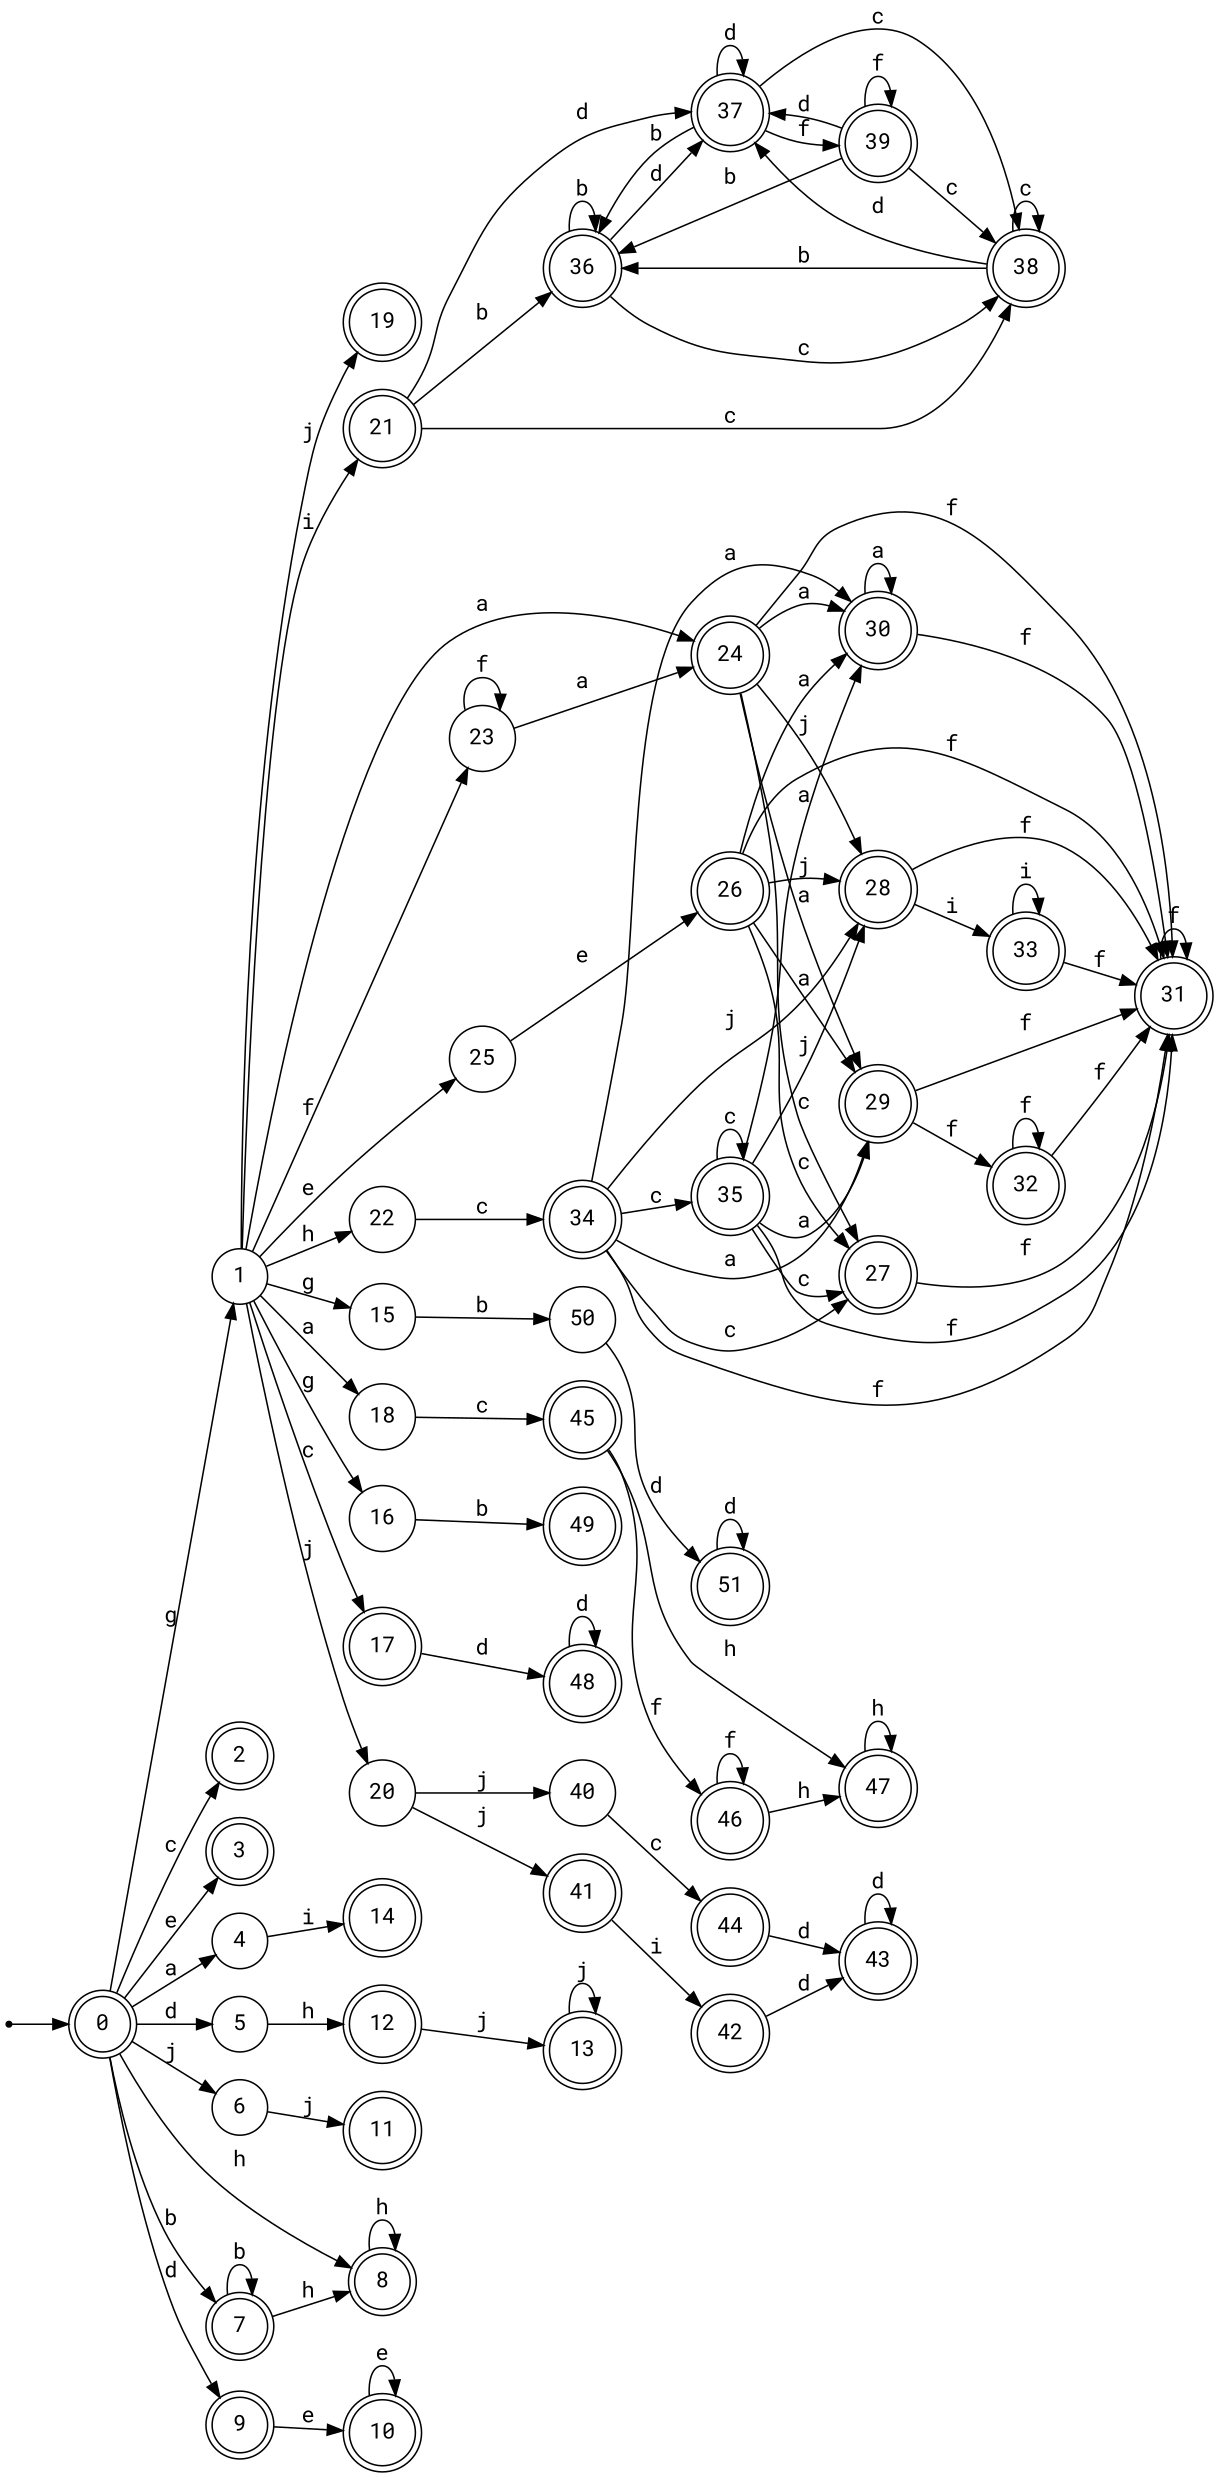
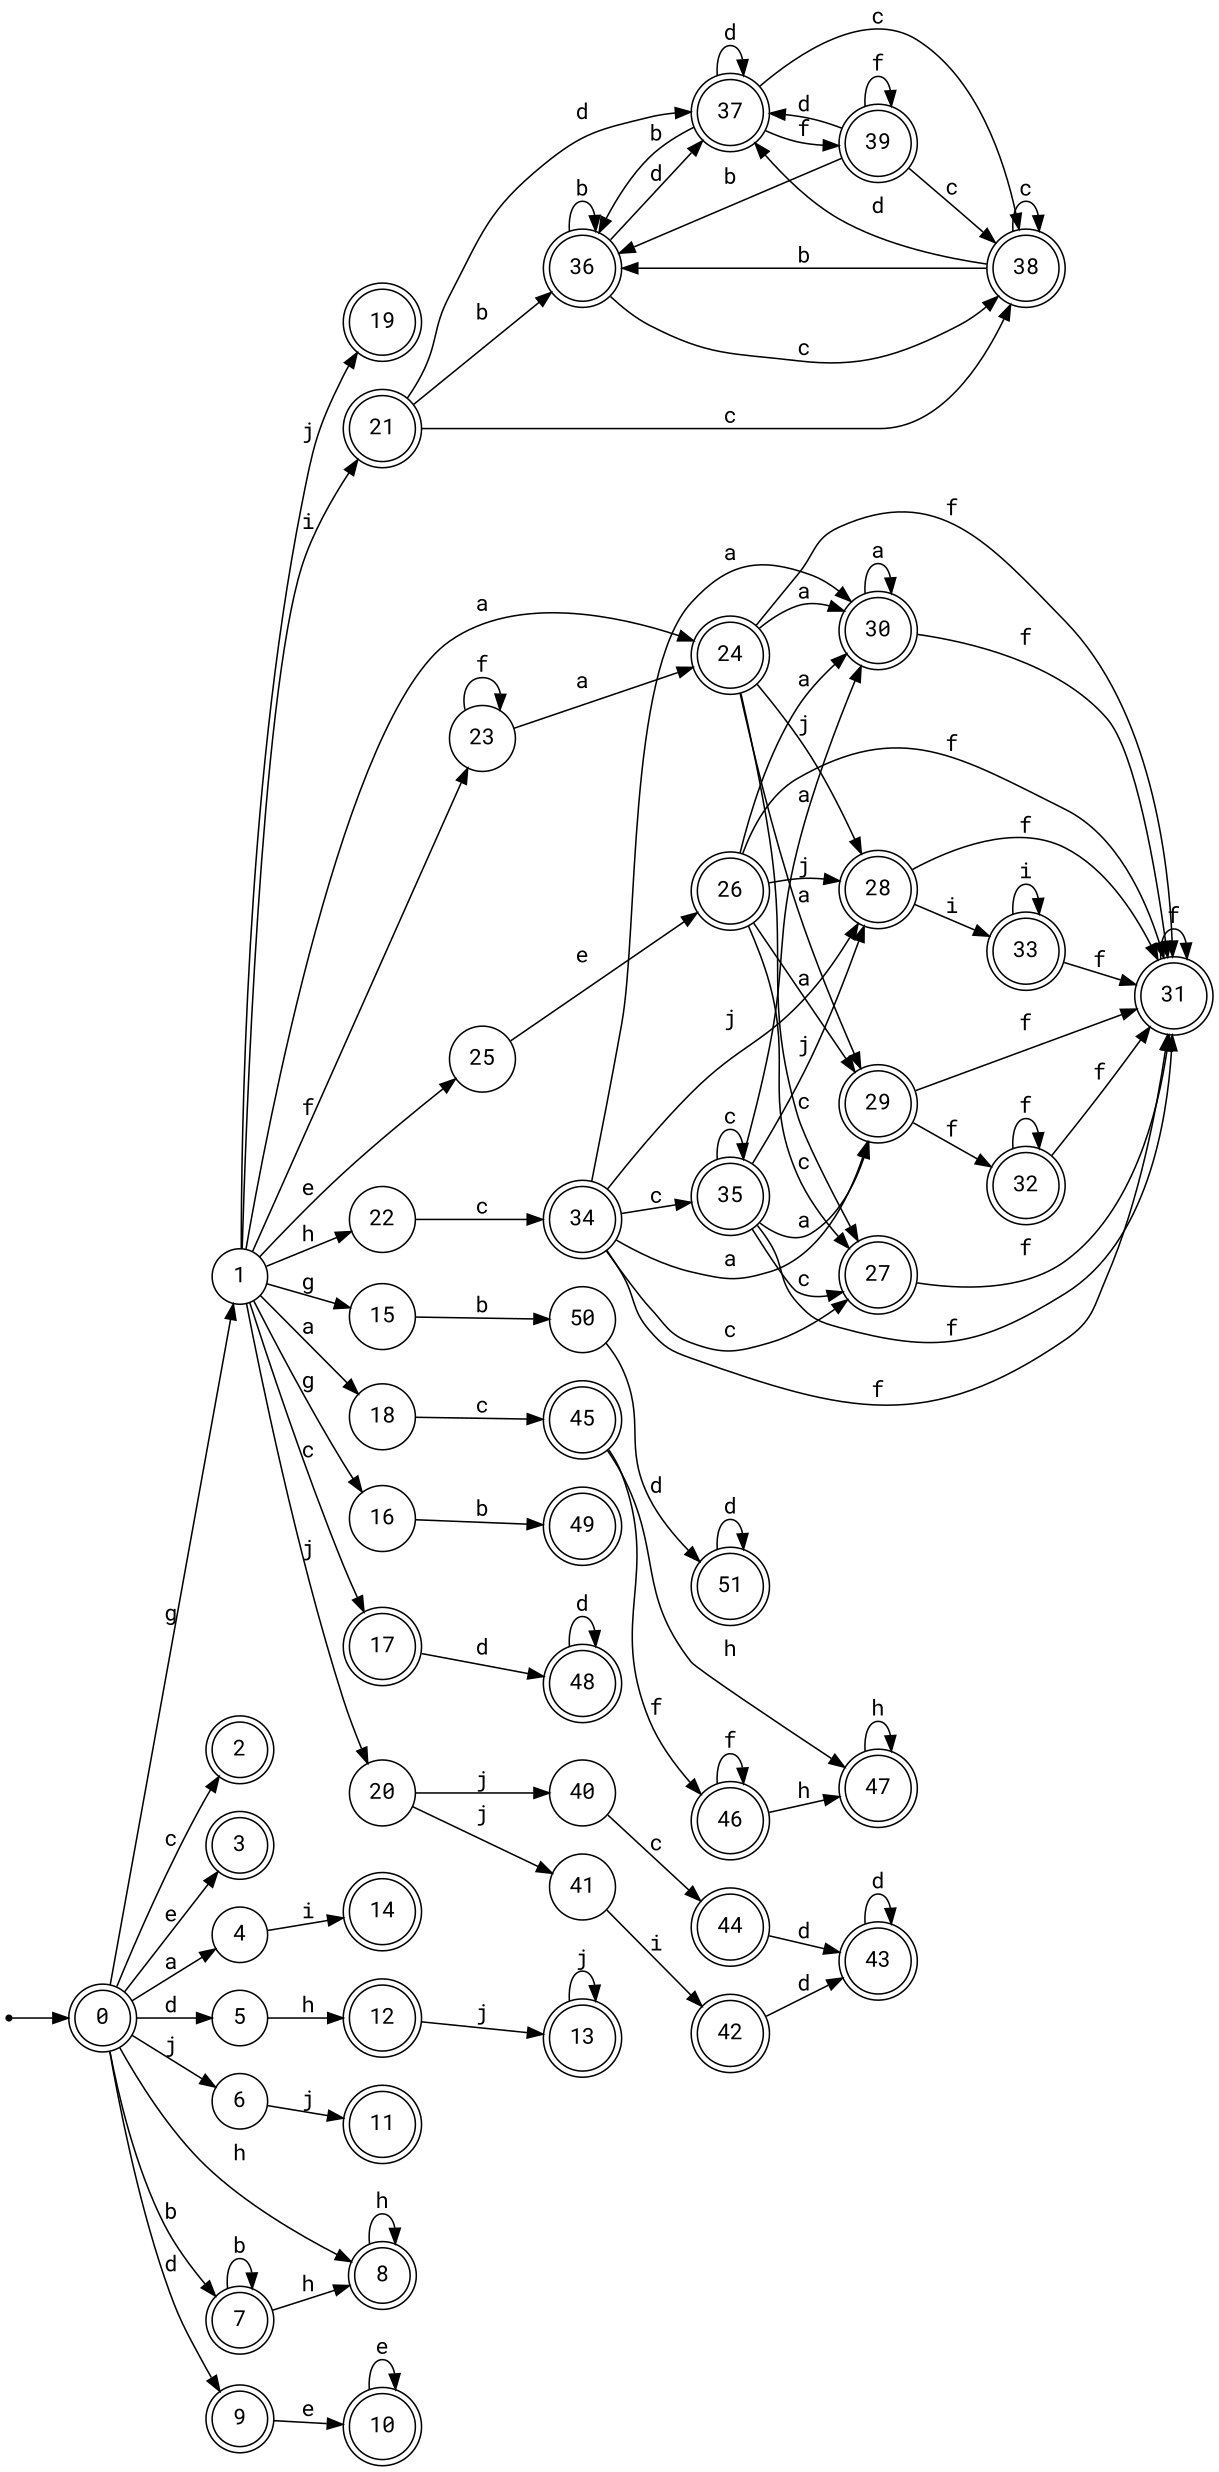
(583, 1893) -> (583, 1887)
